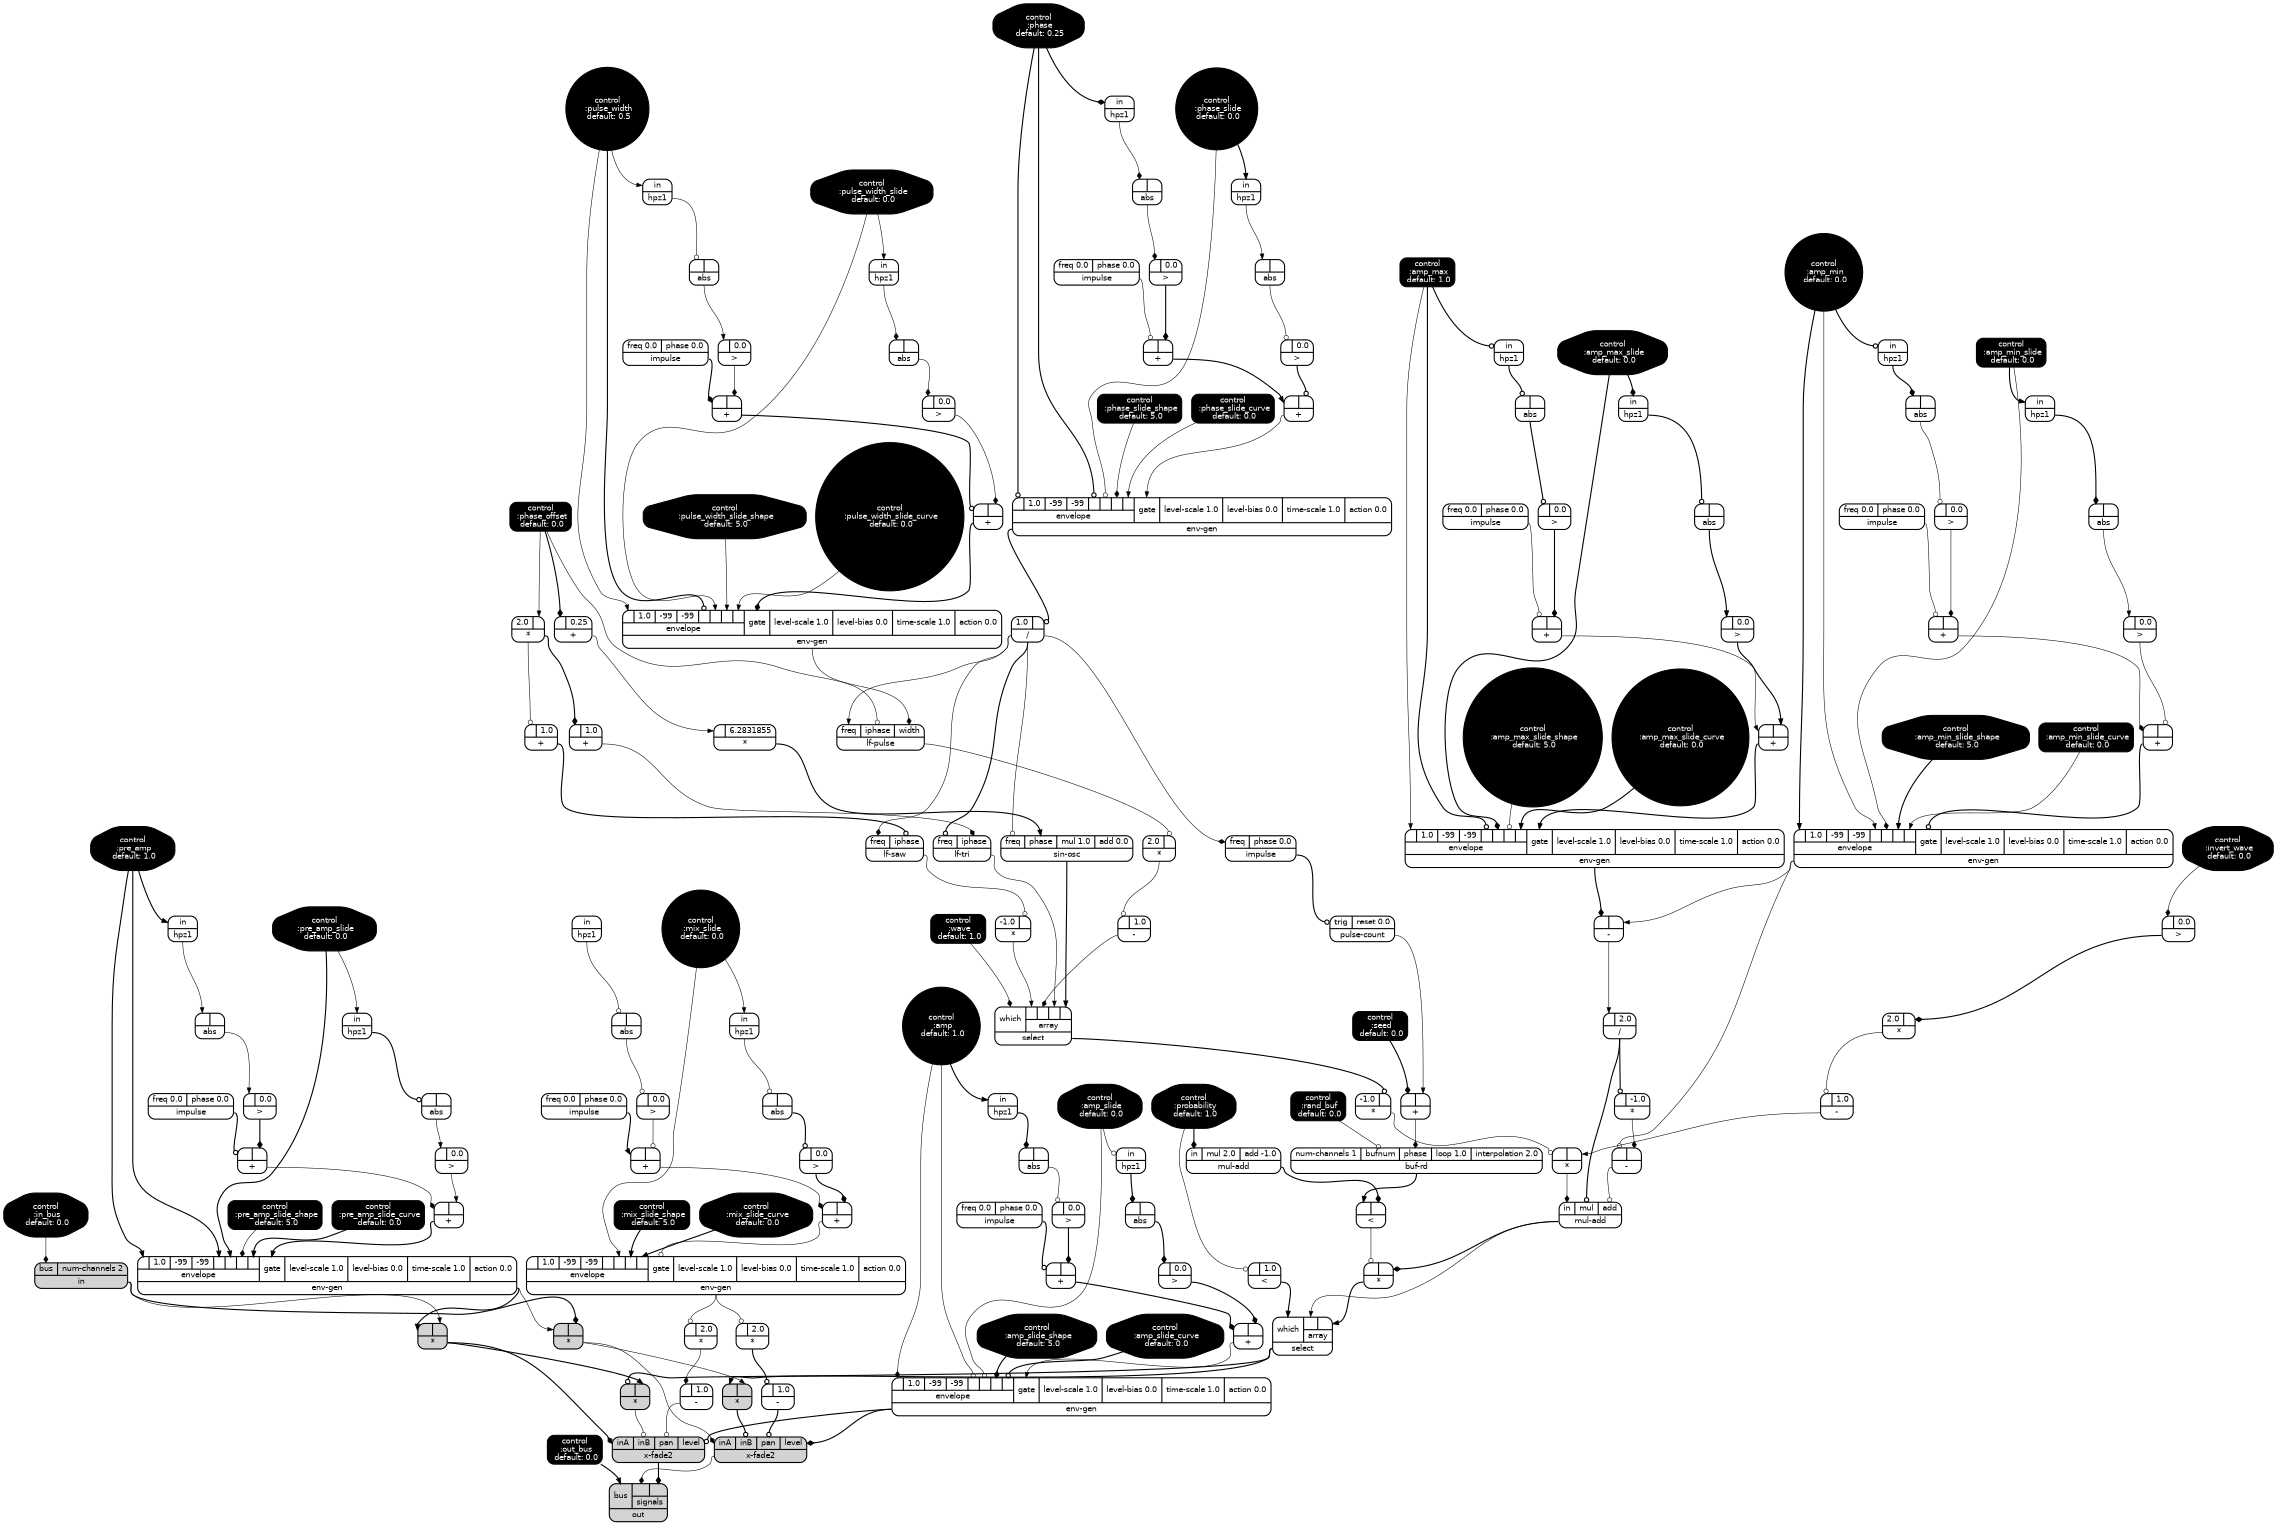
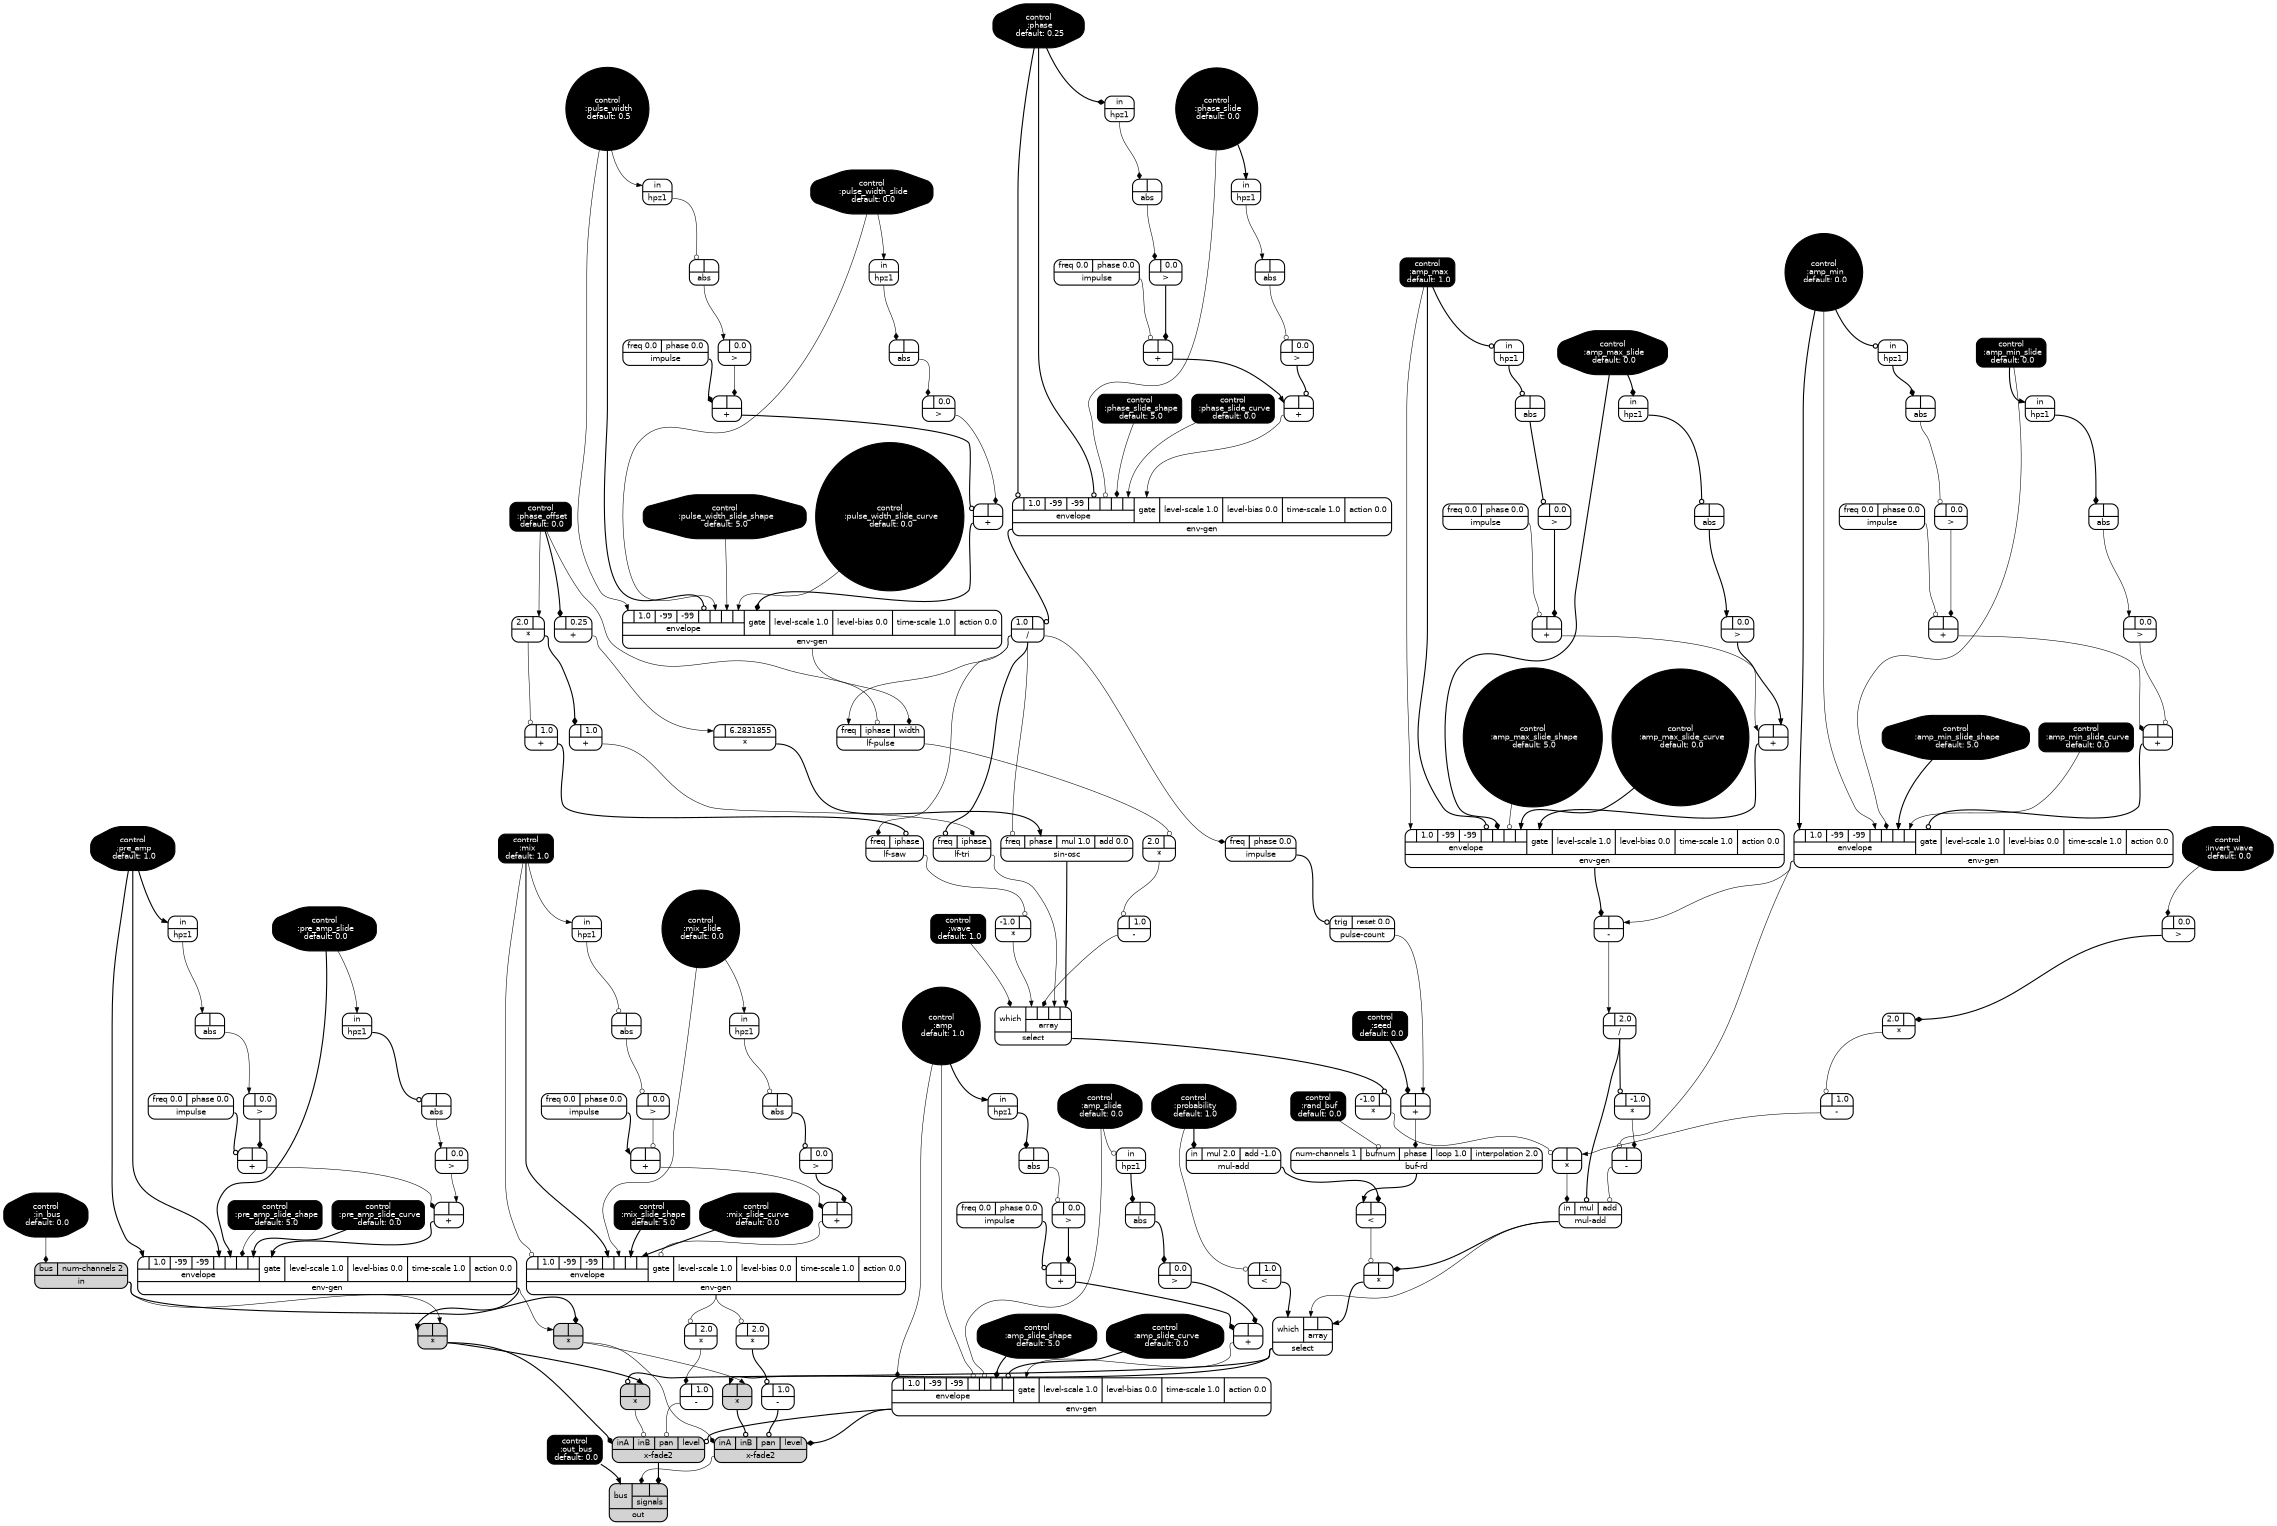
none -> (526, 849)
